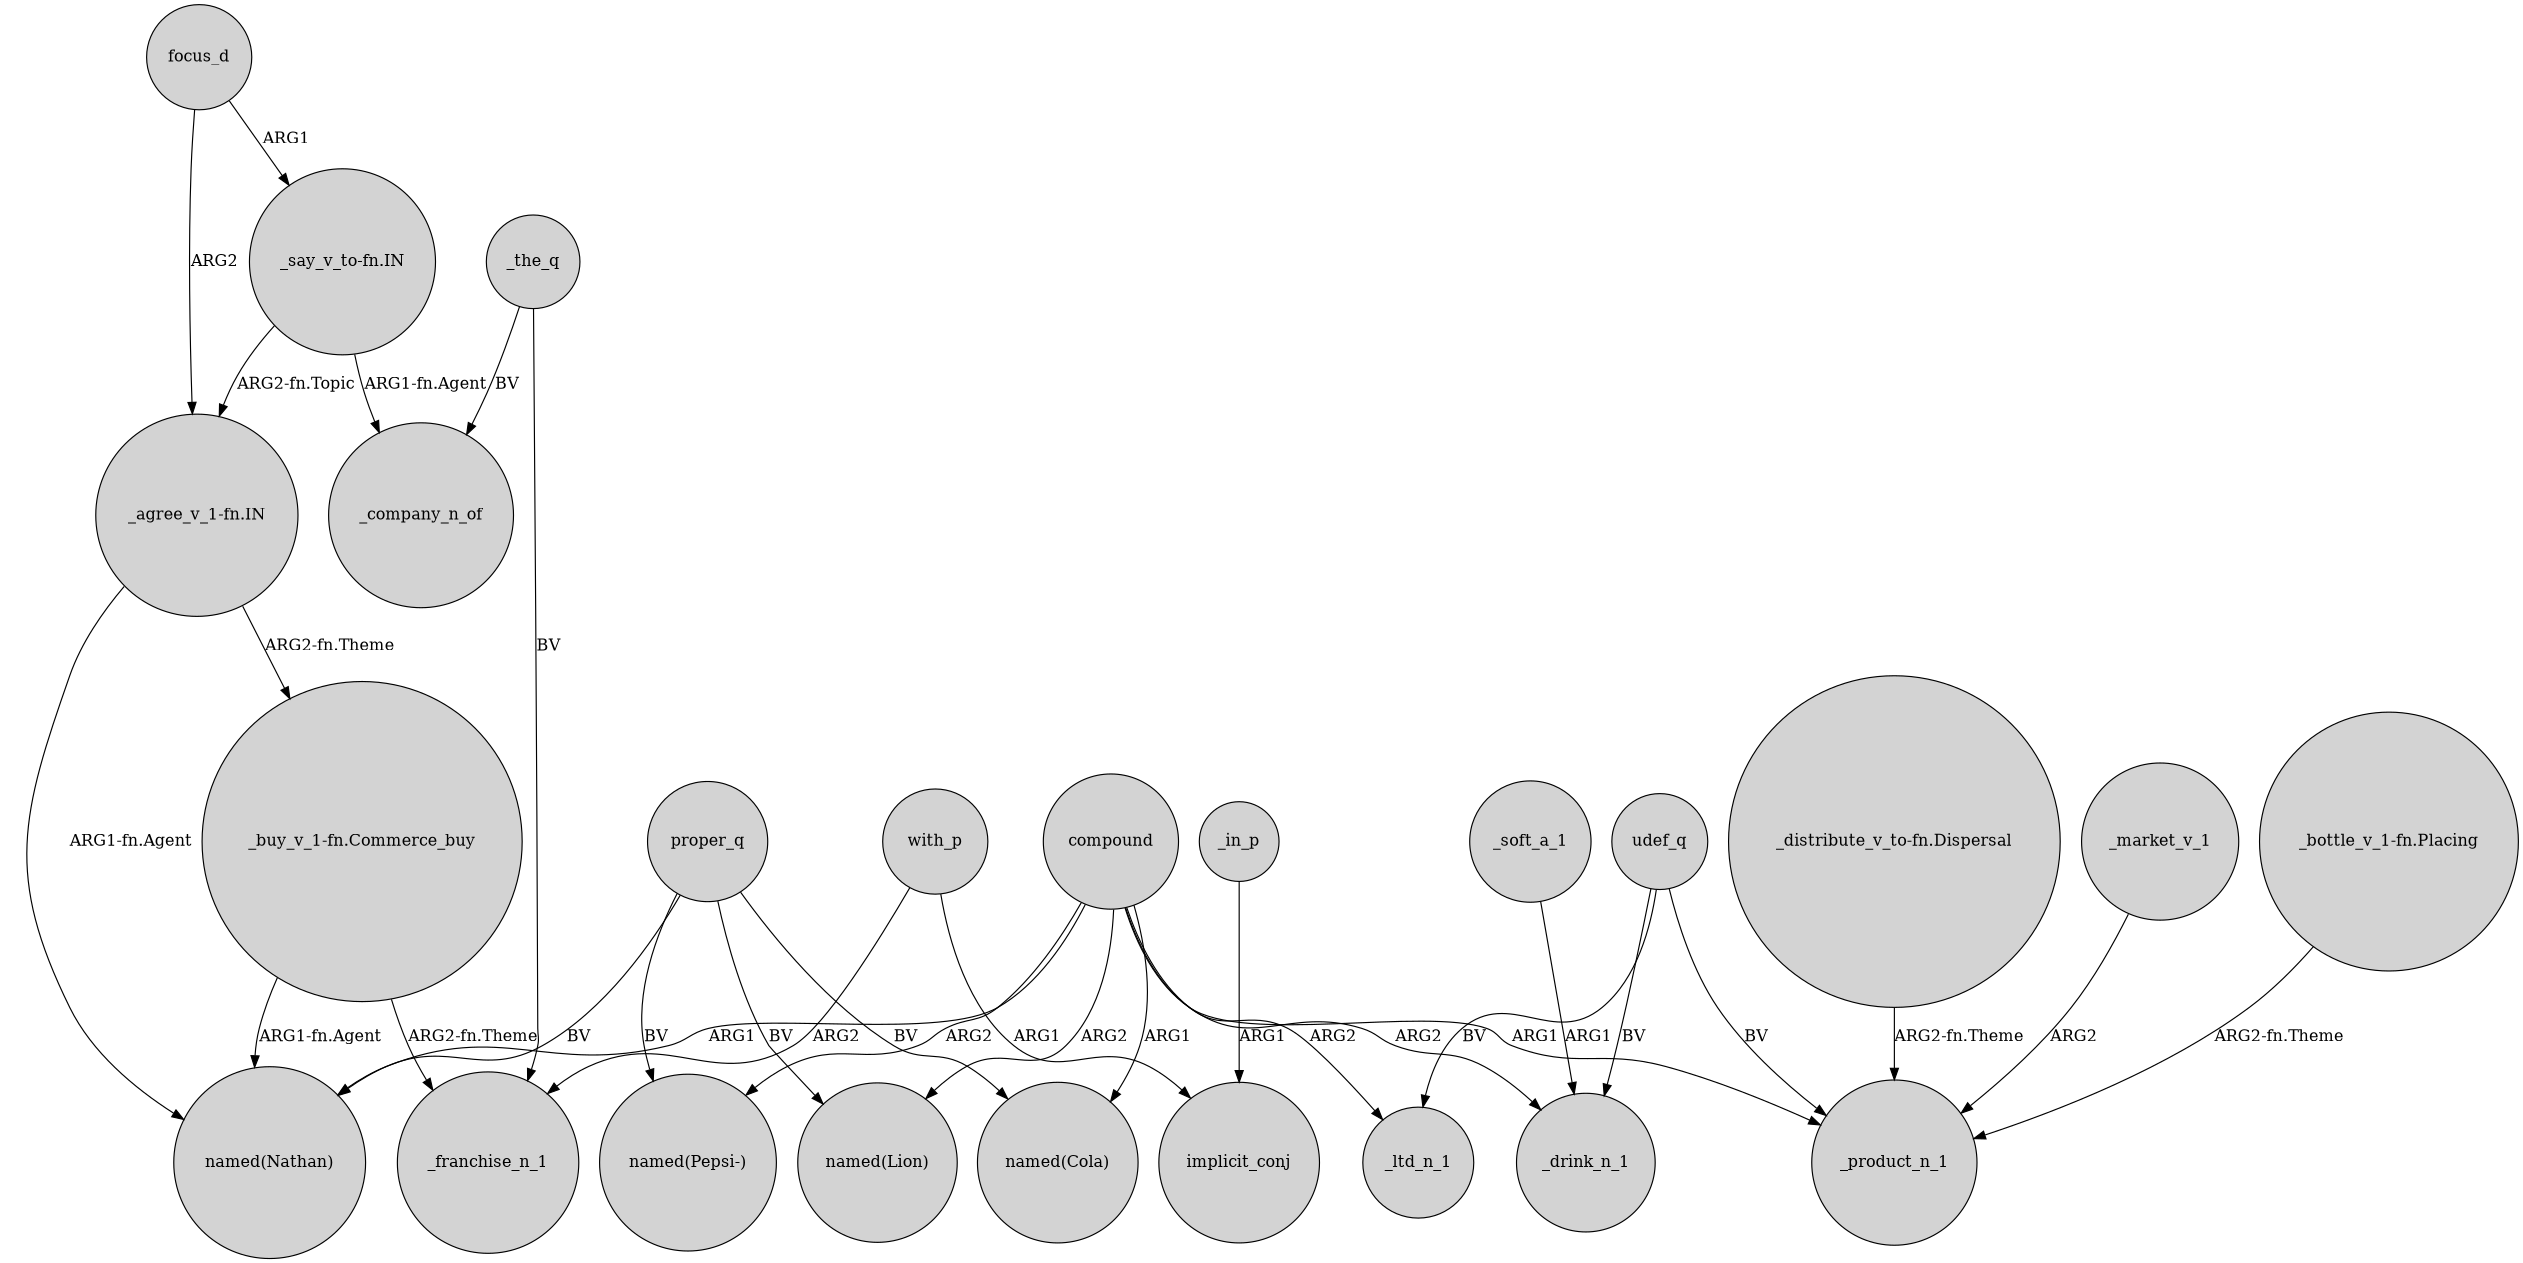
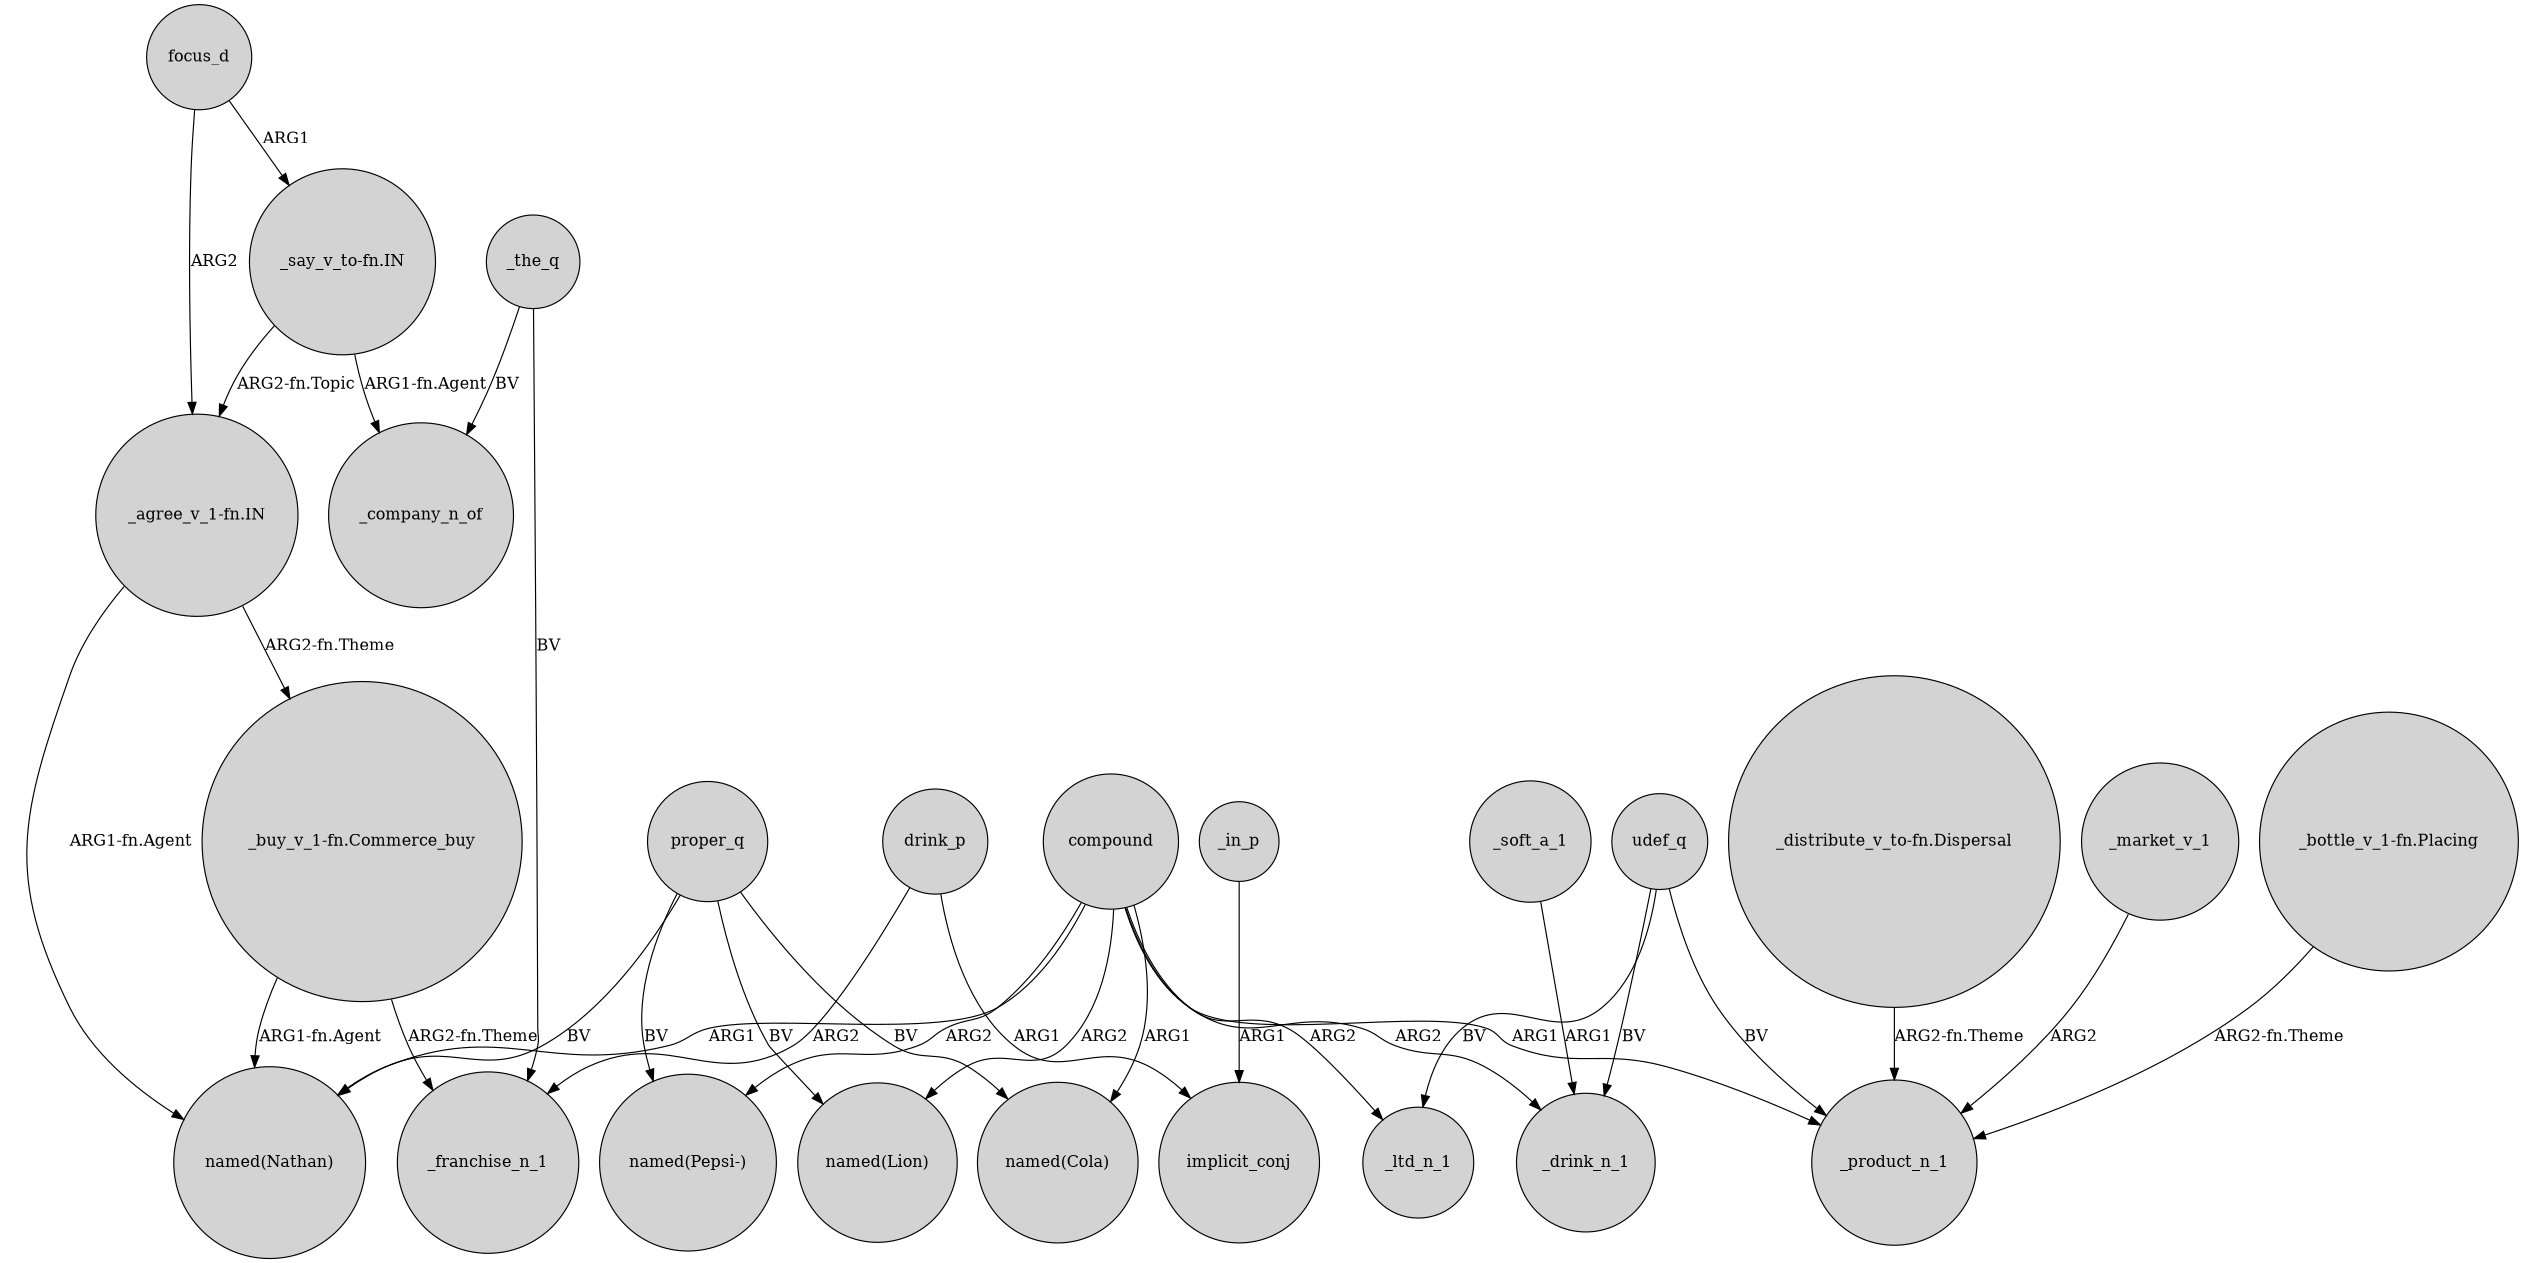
(935, 842) -> (935, 842)
